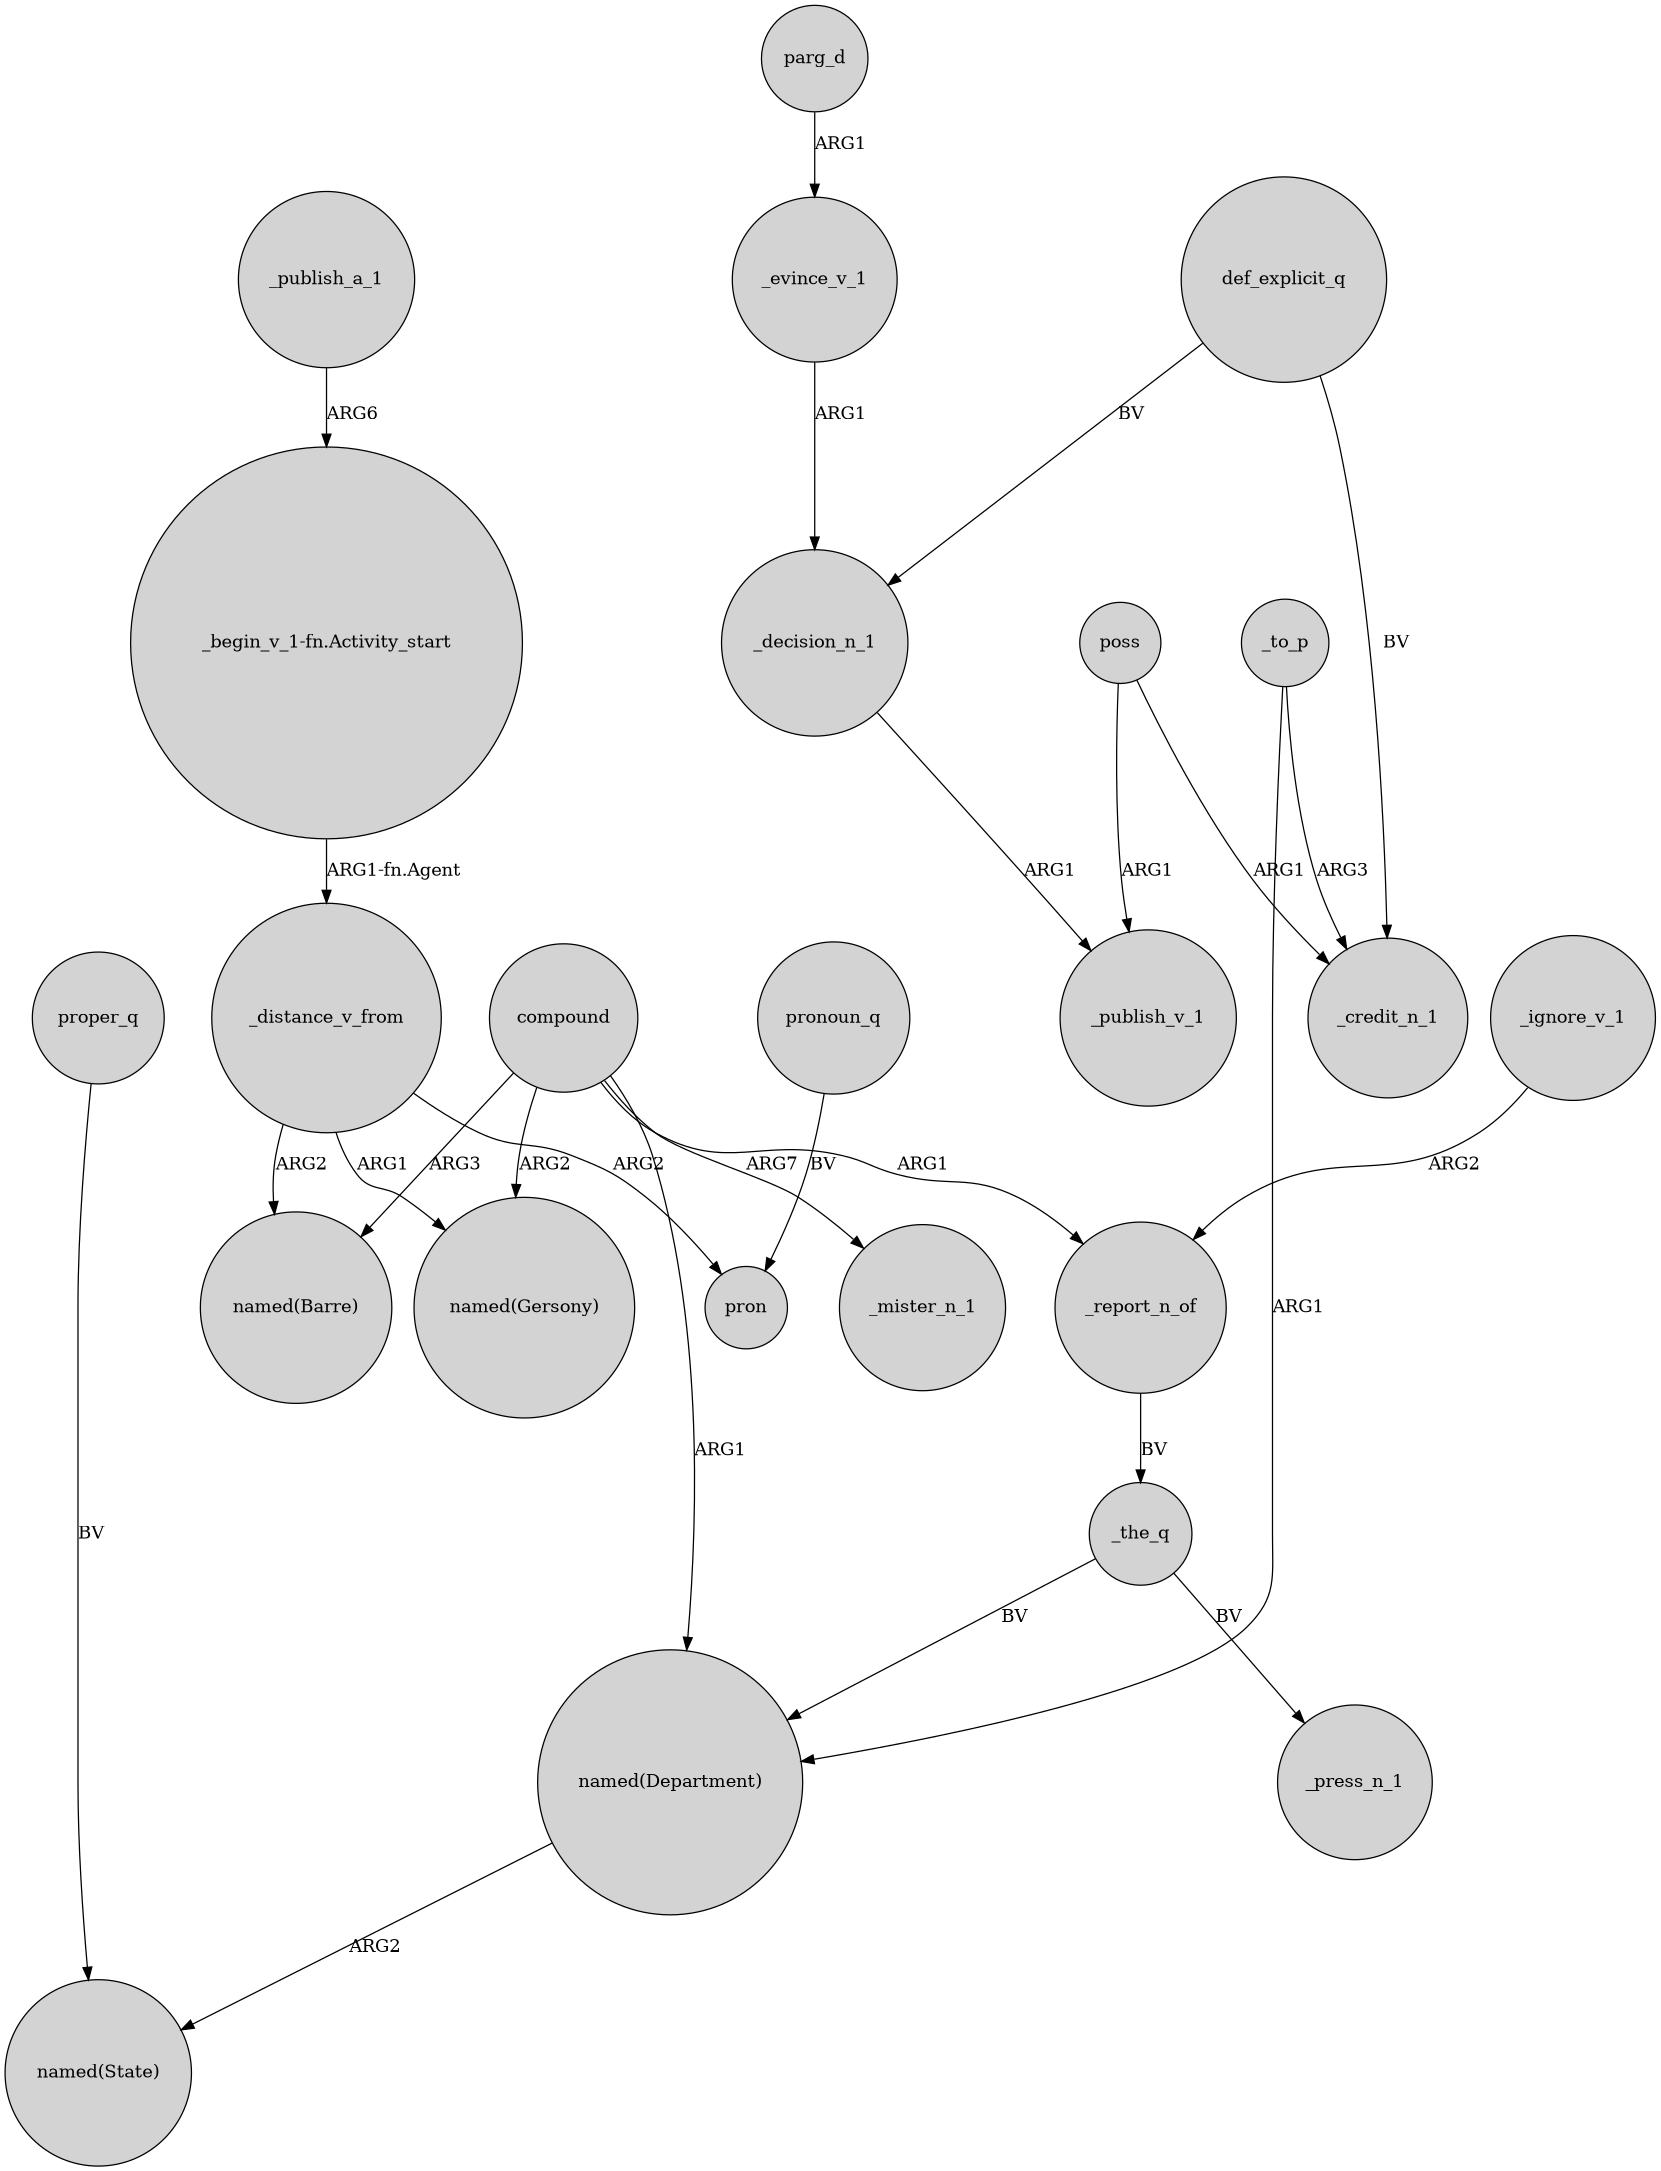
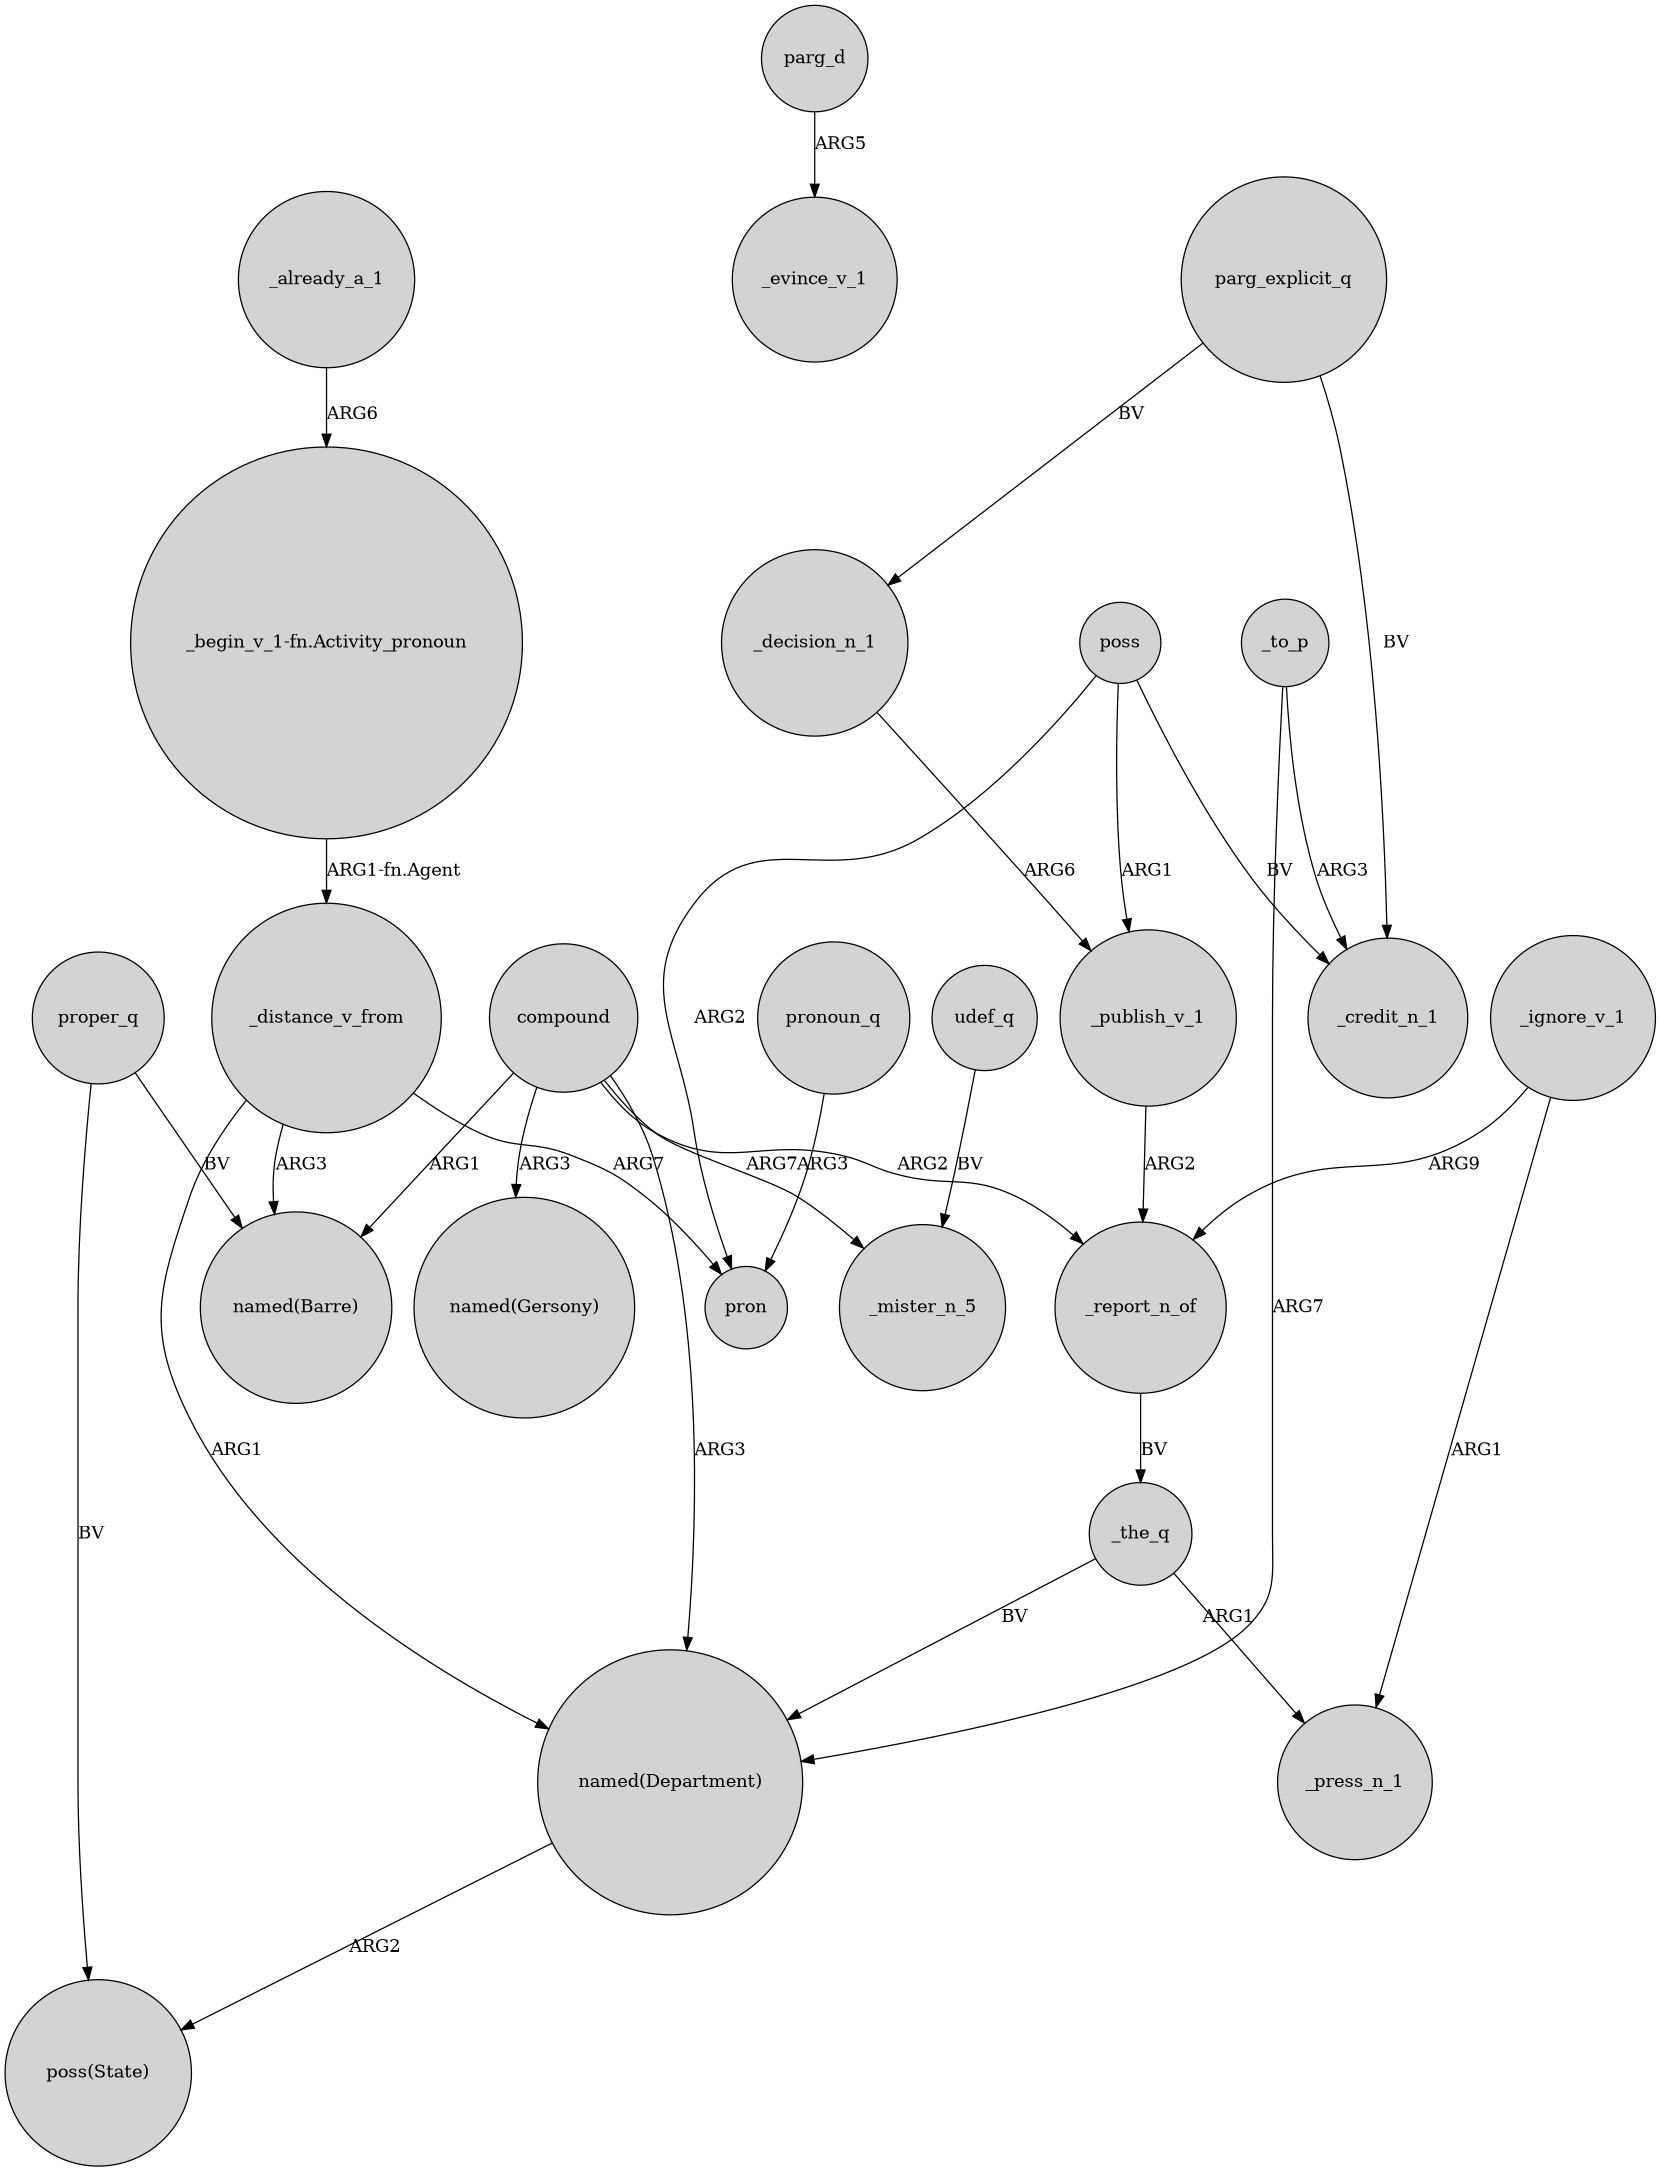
(841, 145) -> (841, 145)
(327, 280) -> (327, 280)
(1284, 280) -> (1284, 280)
(815, 450) -> none
(327, 643) -> (327, 643)
none -> (739, 868)
(1050, 871) -> (1050, 871)
(1279, 871) -> (1279, 871)
none -> (985, 1018)
none -> (185, 1145)
none -> (1145, 1157)
(302, 1165) -> (302, 1165)
(455, 1165) -> (455, 1165)
(545, 1165) -> (545, 1165)
(639, 1165) -> (639, 1165)
(823, 1165) -> (823, 1165)
(923, 1165) -> (923, 1165)
(1454, 1165) -> (1454, 1165)
(376, 1187) -> (222, 1473)
(923, 1308) -> (923, 1308)
(1298, 1308) -> (1298, 1308)
none -> (1465, 1396)
(720, 1450) -> (720, 1450)
(1229, 1617) -> (1229, 1617)
(98, 2073) -> (98, 2073)
